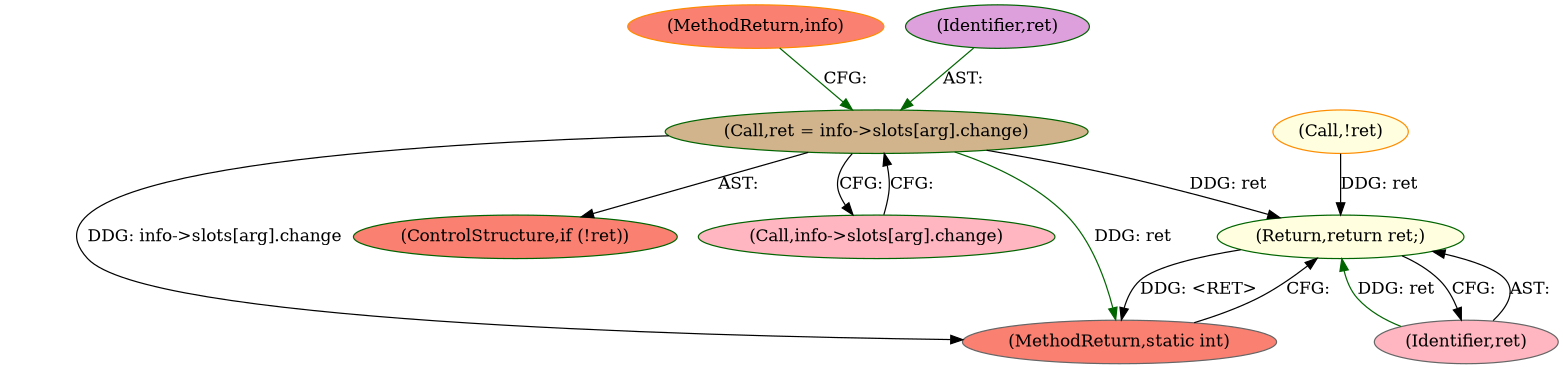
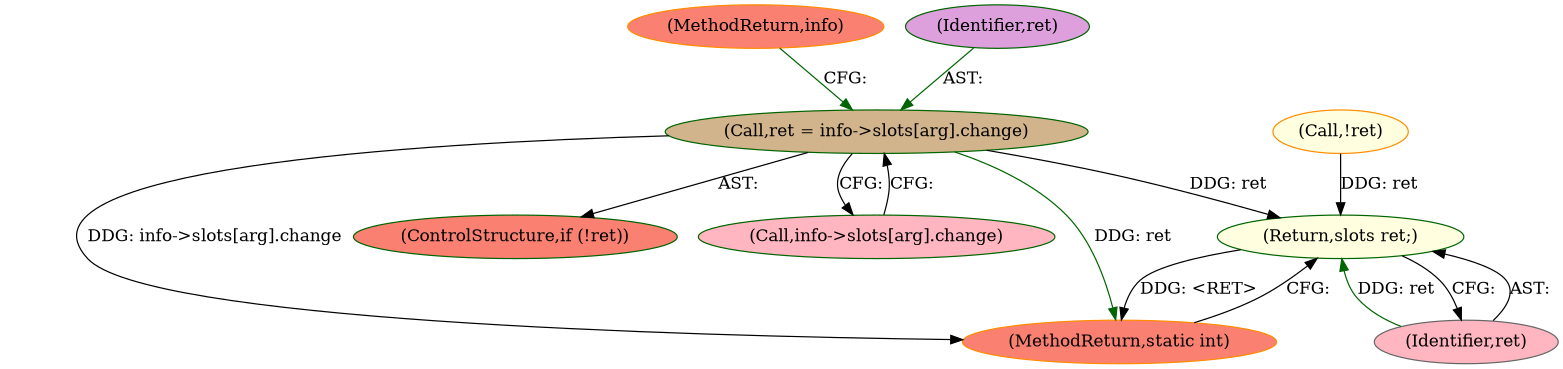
(1341, 237) -> (1341, 237)
(1120, 342) -> (1120, 342)
